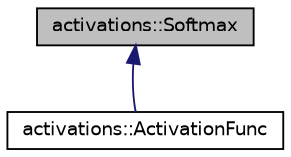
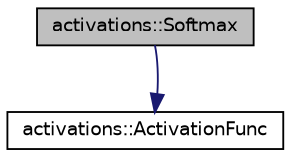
(133, 88) -> (158, 70)
